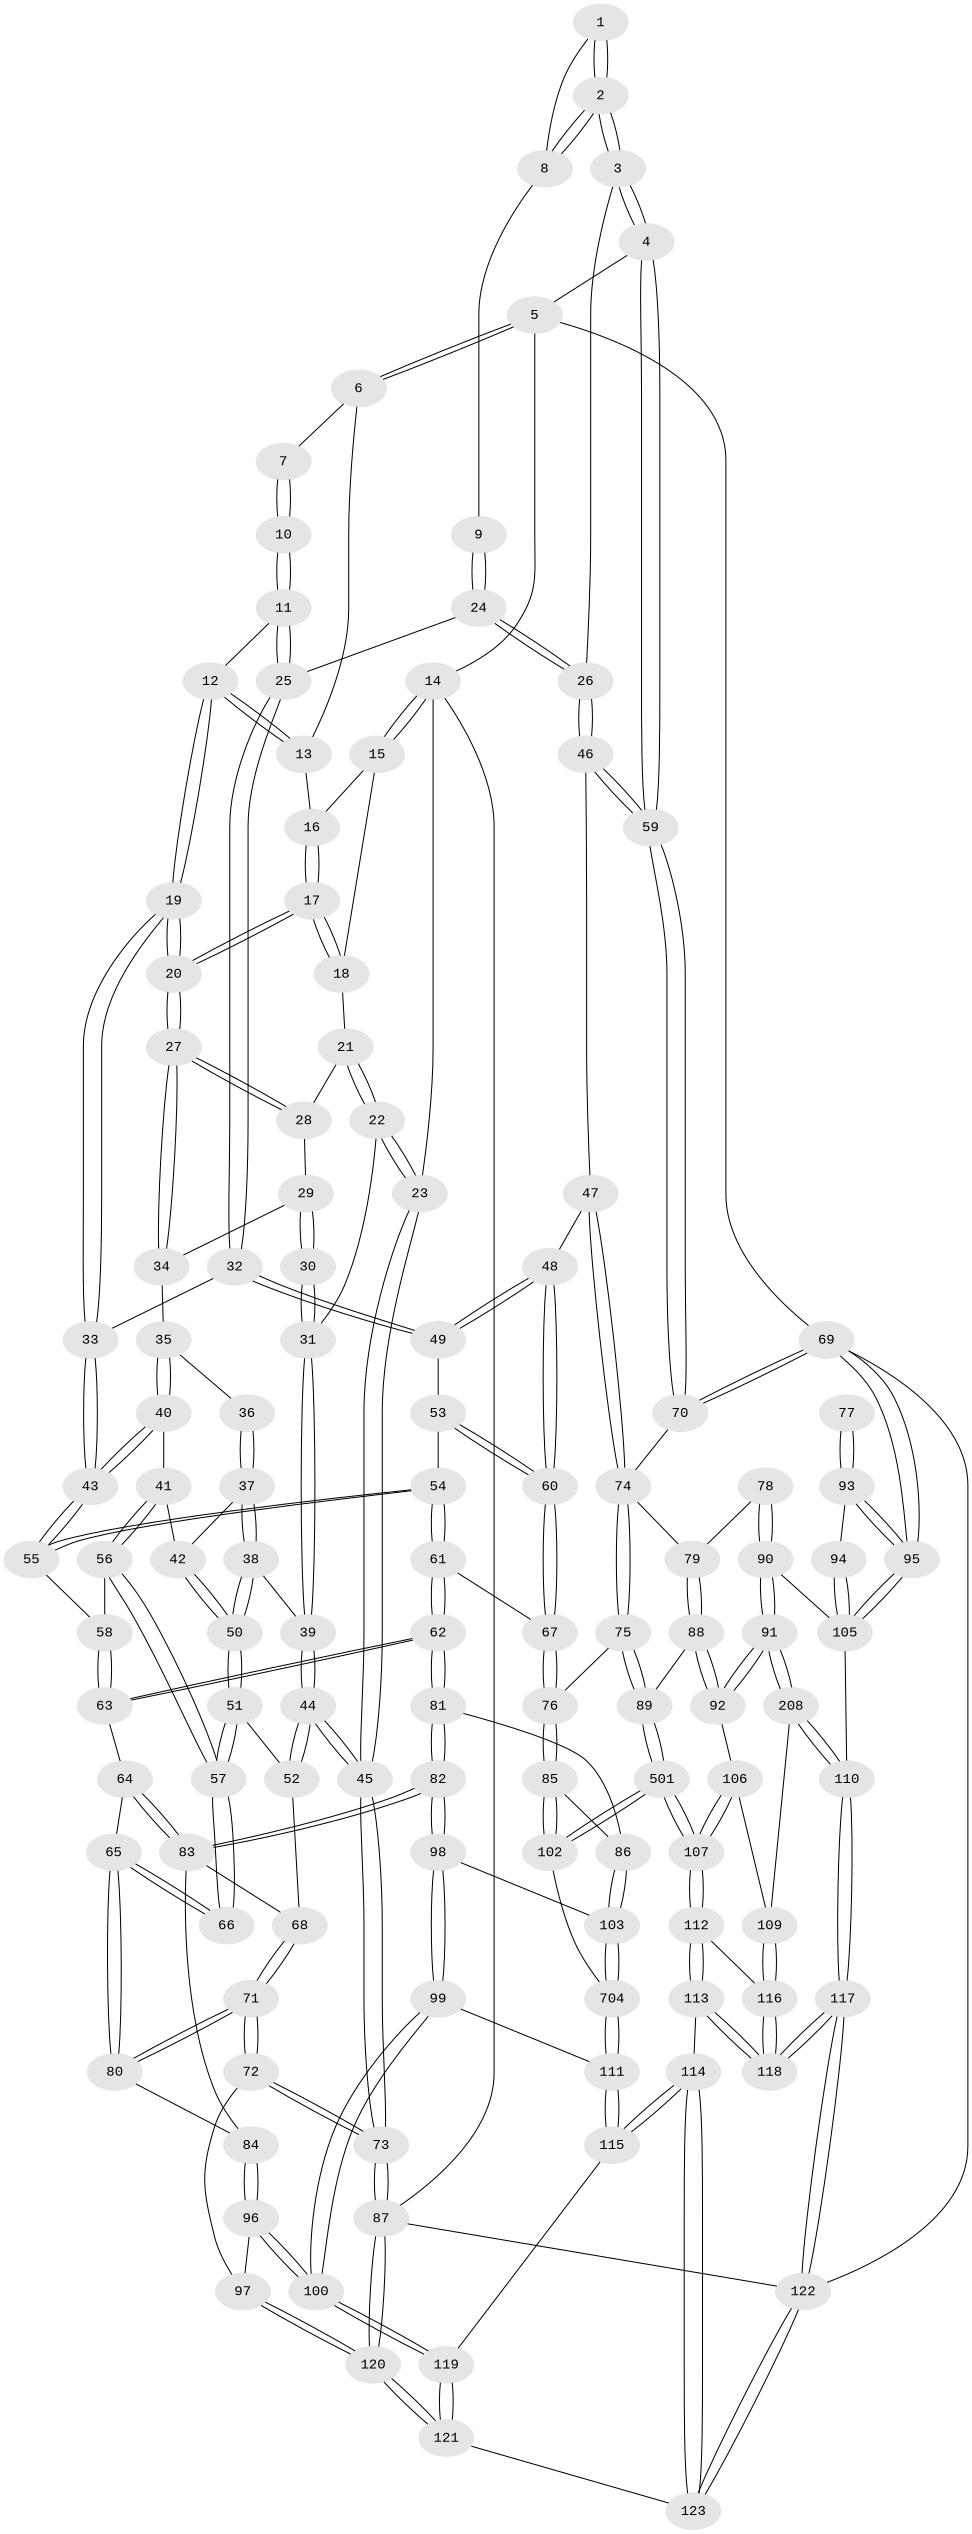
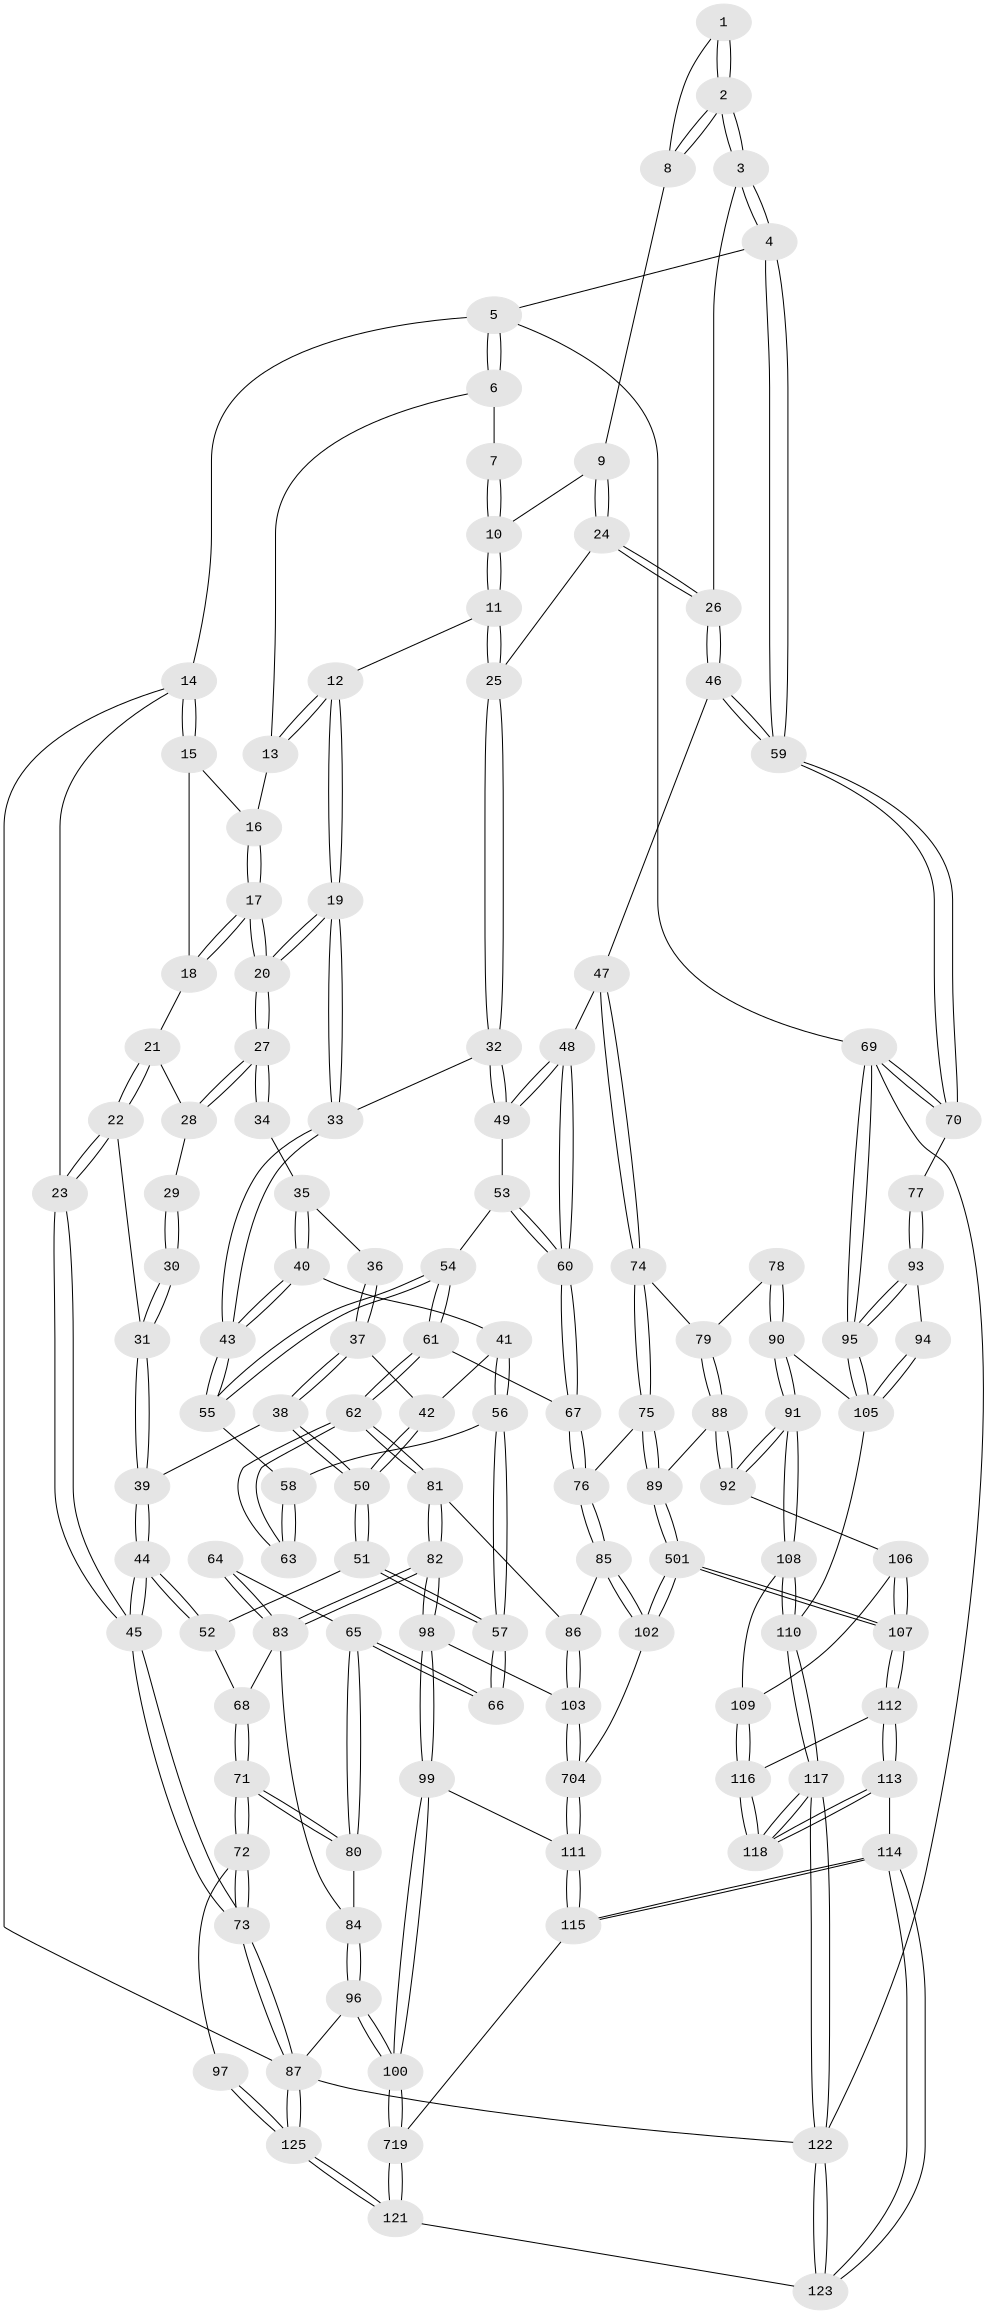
none -> (548, 498)
(236, 1229) -> none
(652, 1450) -> (932, 1162)
(791, 1706) -> (789, 1560)
(115, 1743) -> none
(247, 2255) -> (324, 2035)
(373, 2365) -> (294, 2145)
(446, 2365) -> (395, 2145)
